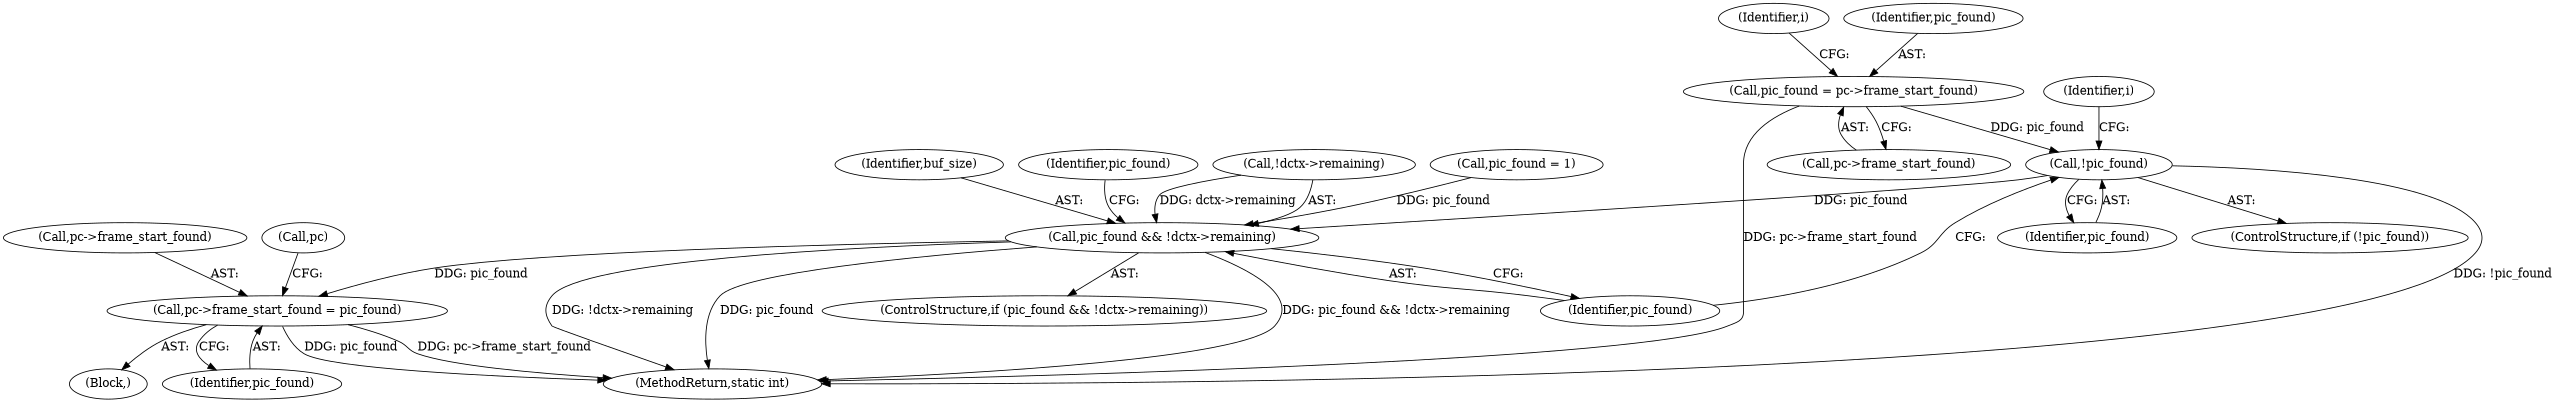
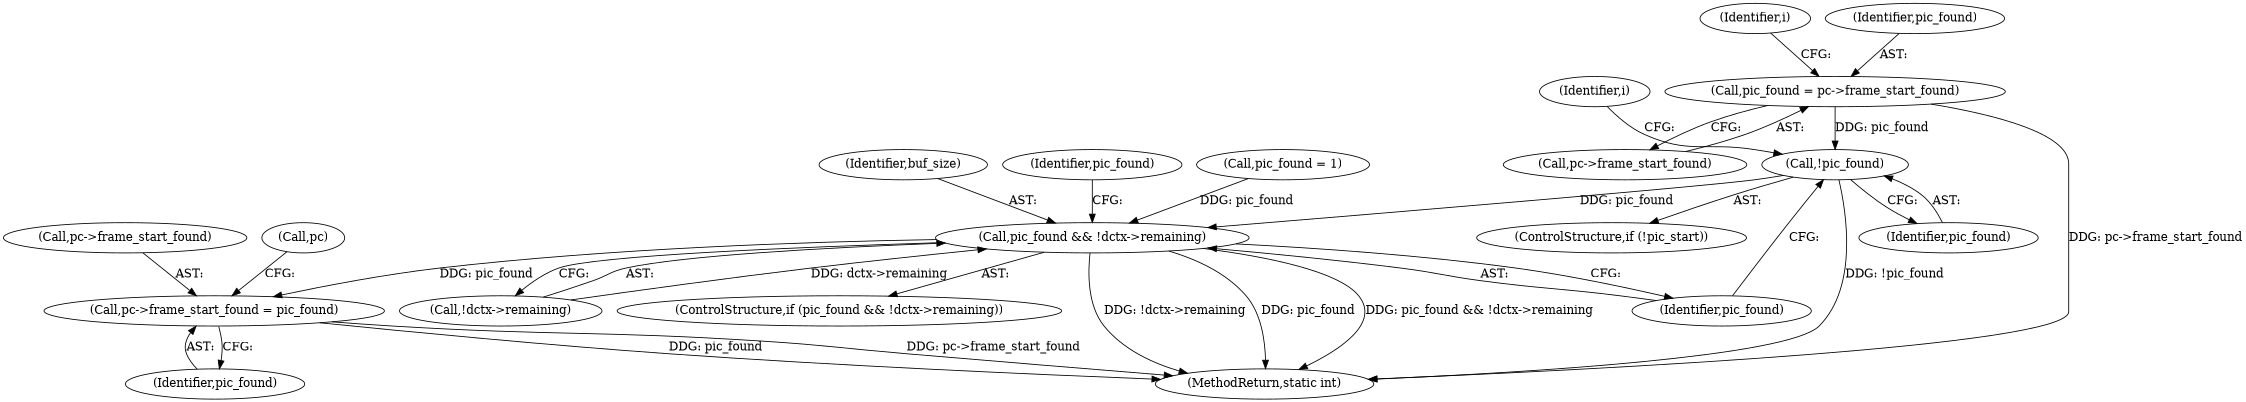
(2330, 238) -> (1612, 238)
none -> (686, 254)
(108, 384) -> none
